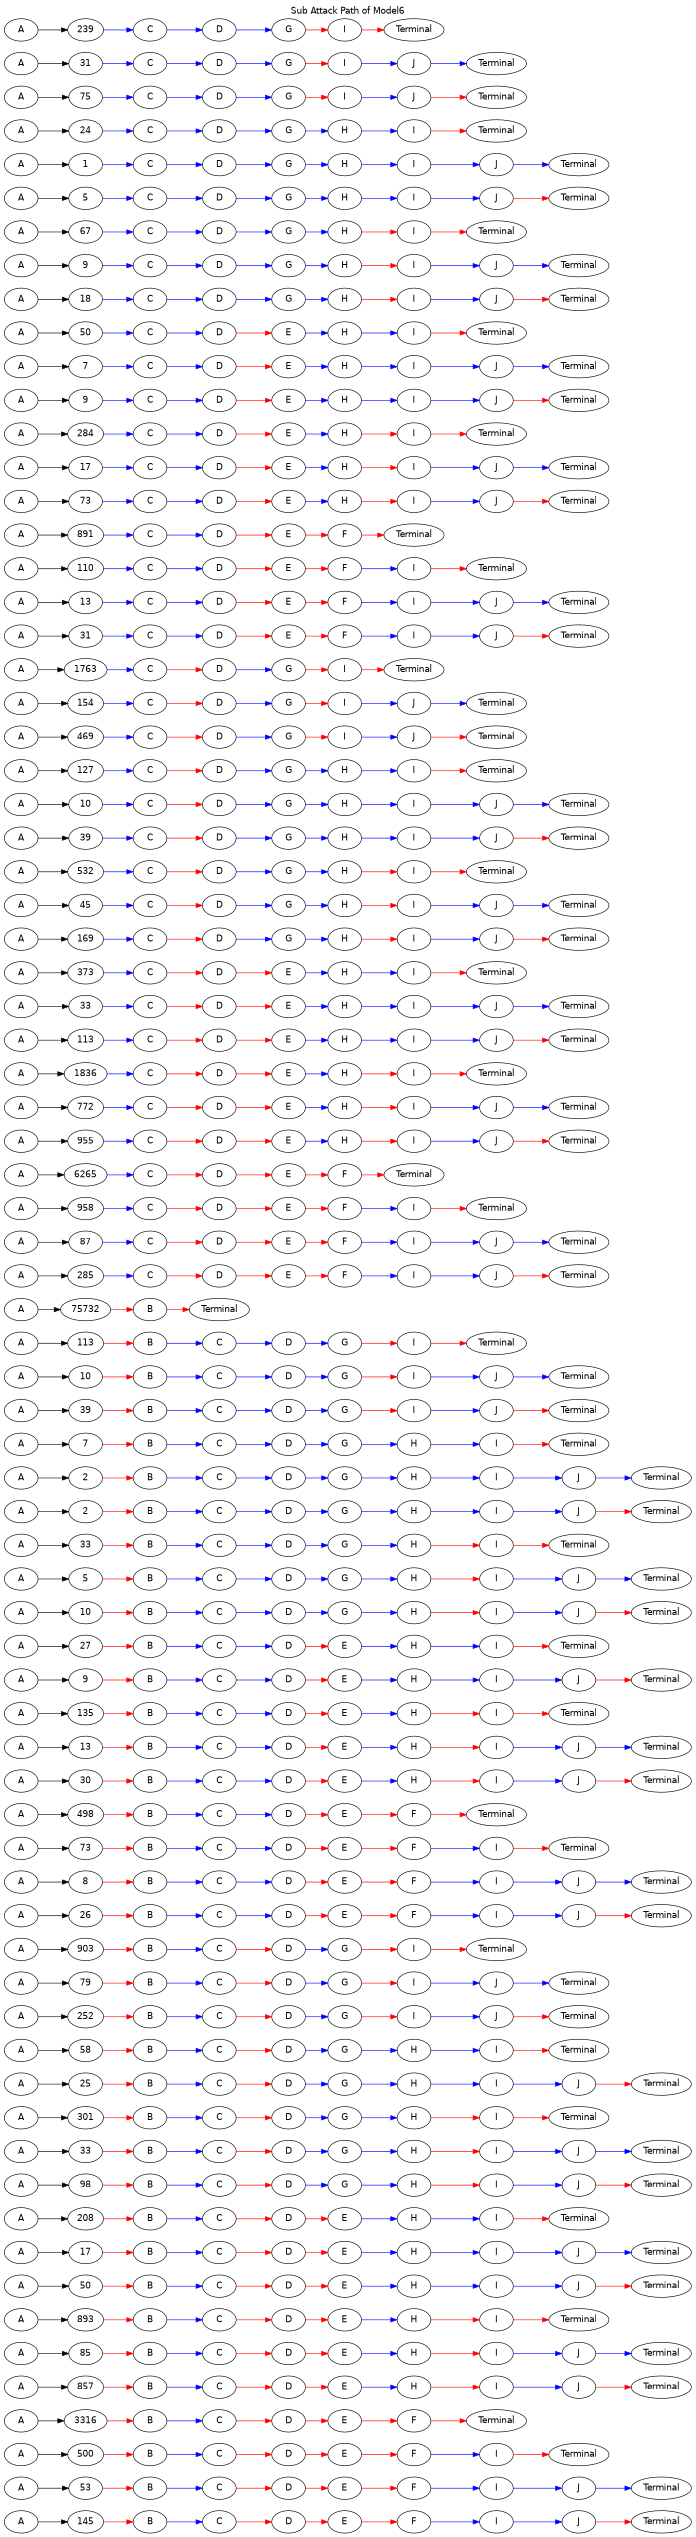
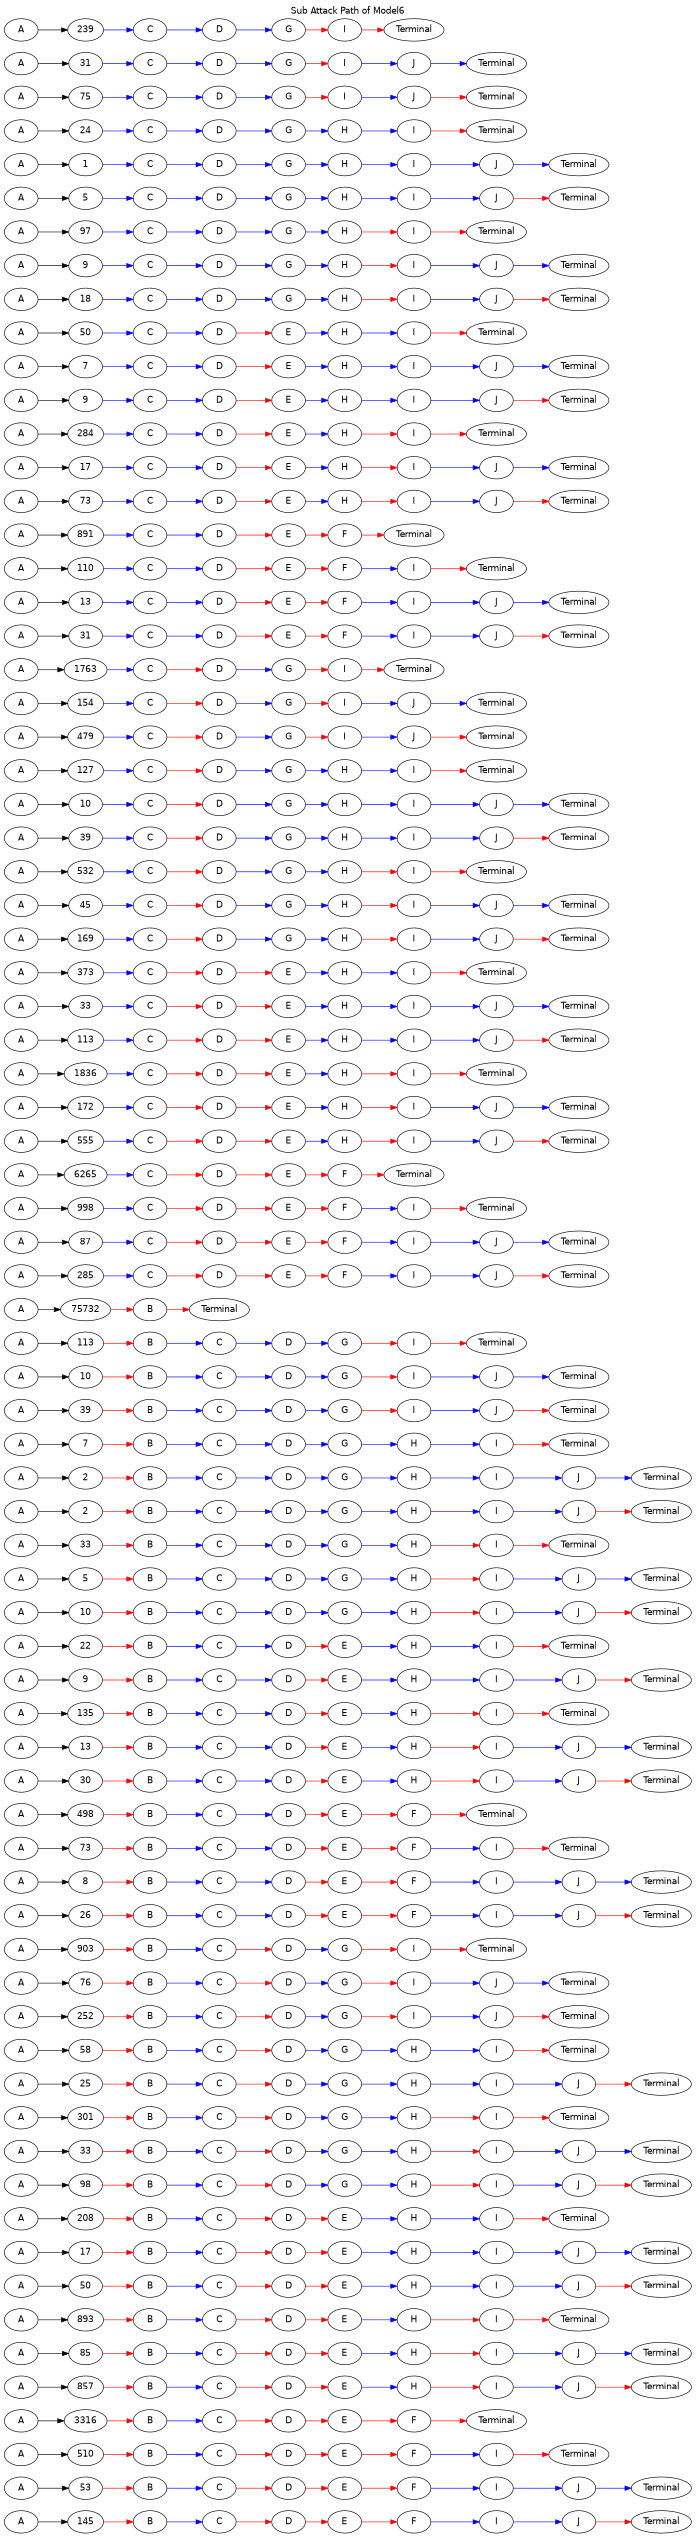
(86, 232) -> (86, 232)
(86, 737) -> (86, 737)
(86, 1108) -> (86, 1108)
(86, 1141) -> (86, 1141)
(86, 1209) -> (86, 1209)
(86, 1646) -> (86, 1646)
(86, 1983) -> (86, 1983)
(86, 2455) -> (86, 2455)
